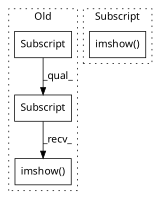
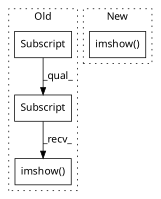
(118, 17) -> (118, 17)
